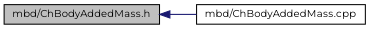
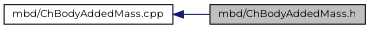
(183, 14) -> (197, 14)
